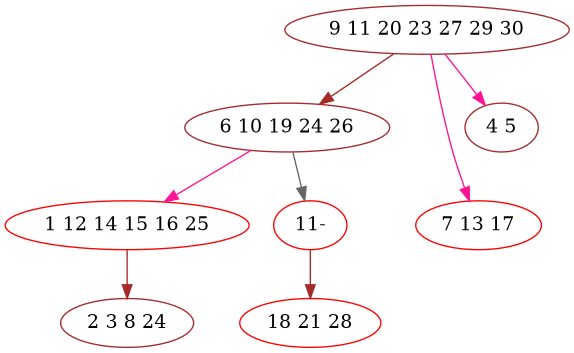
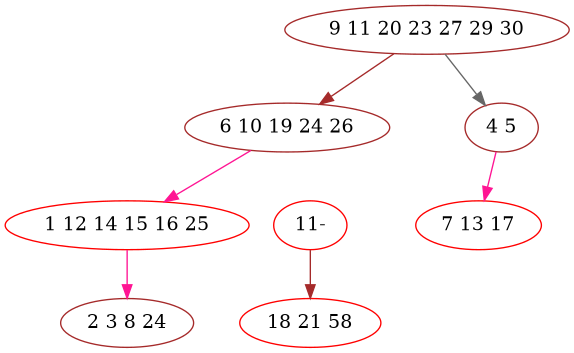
(461, 74) -> (461, 74)
(445, 122) -> (492, 170)
(297, 170) -> none
(127, 267) -> (127, 267)
(310, 323) -> (310, 323)
